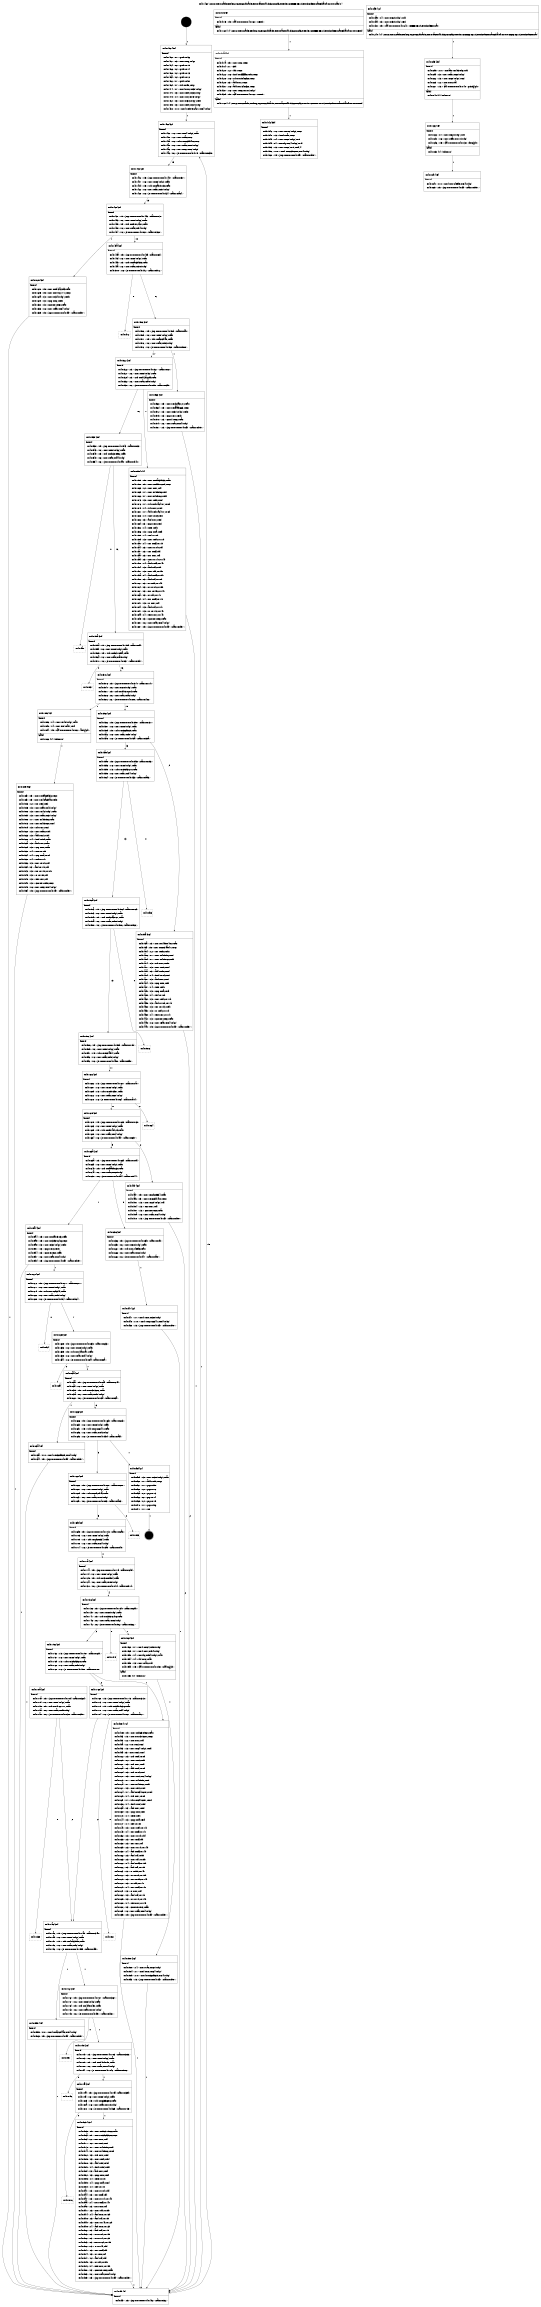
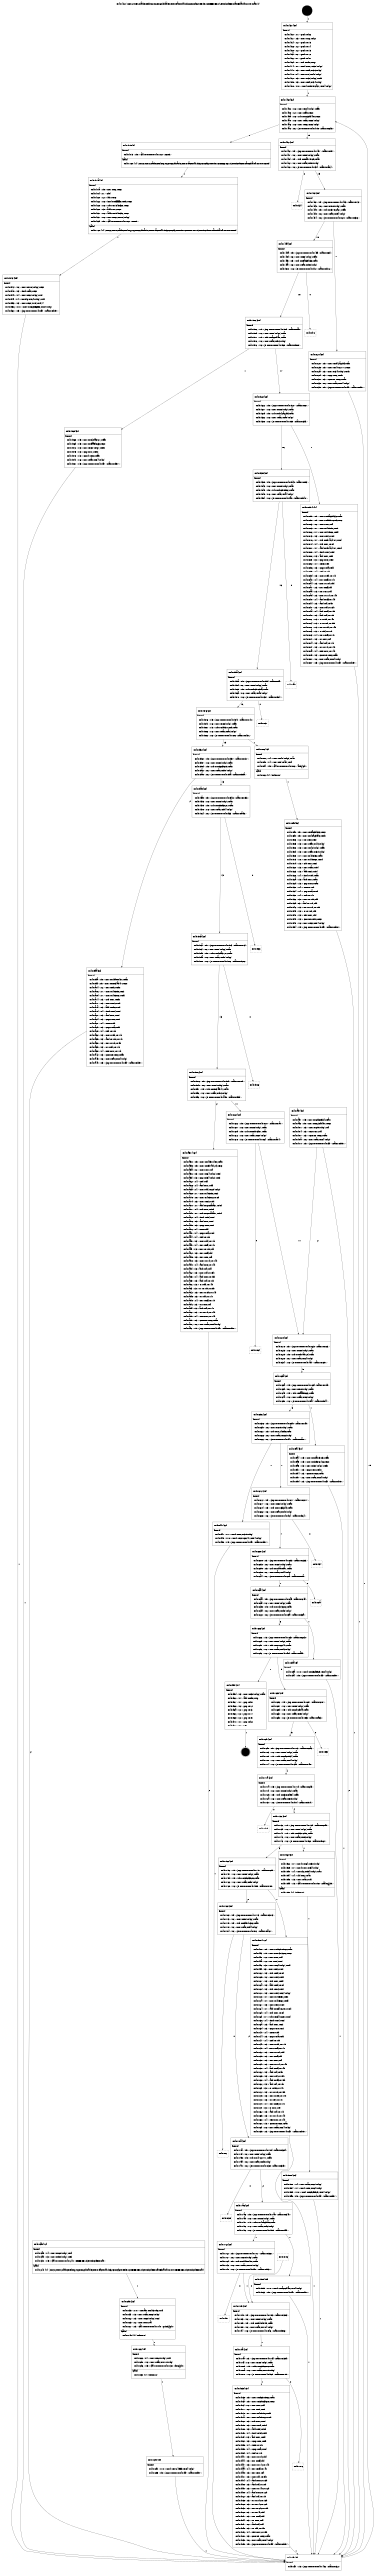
none -> (255, 133)
none -> (297, 206)
(156, 297) -> (299, 295)
(147, 1160) -> (310, 1240)
none -> (209, 1241)
(54, 1267) -> (281, 1465)
none -> (18, 1564)
(111, 1640) -> (269, 1815)
(82, 1818) -> (236, 2036)
(73, 2082) -> (257, 2274)
none -> (204, 2551)
